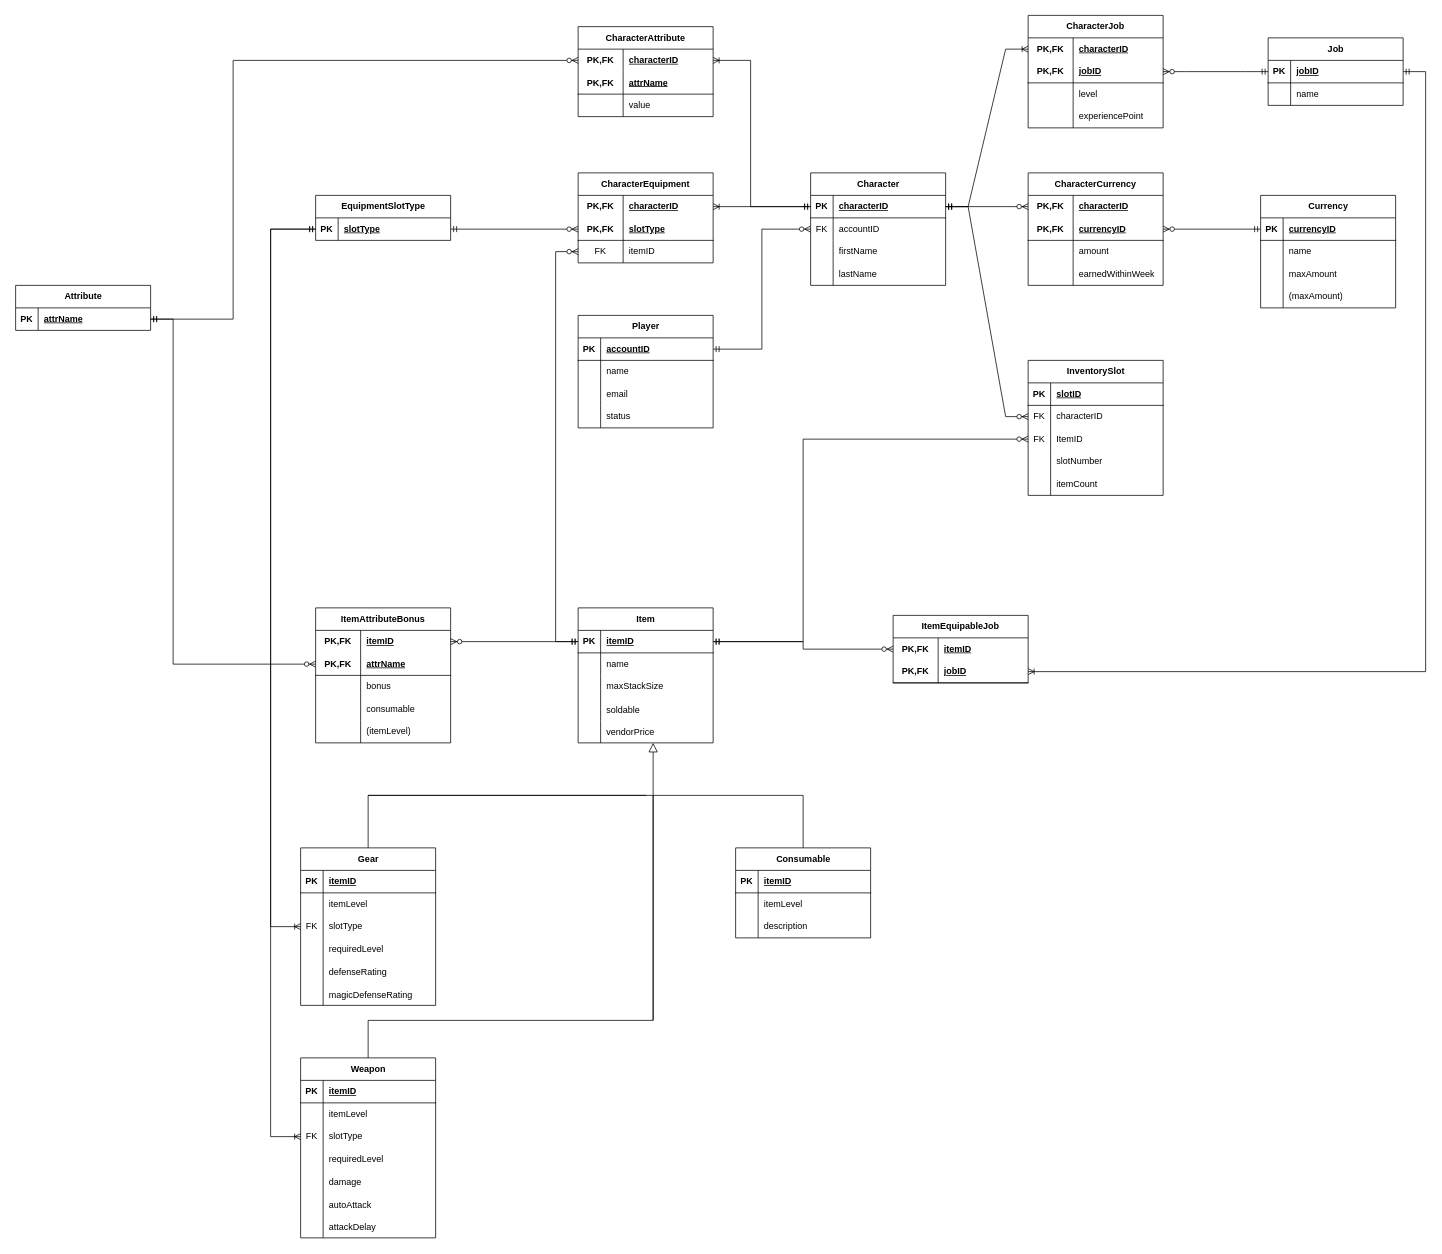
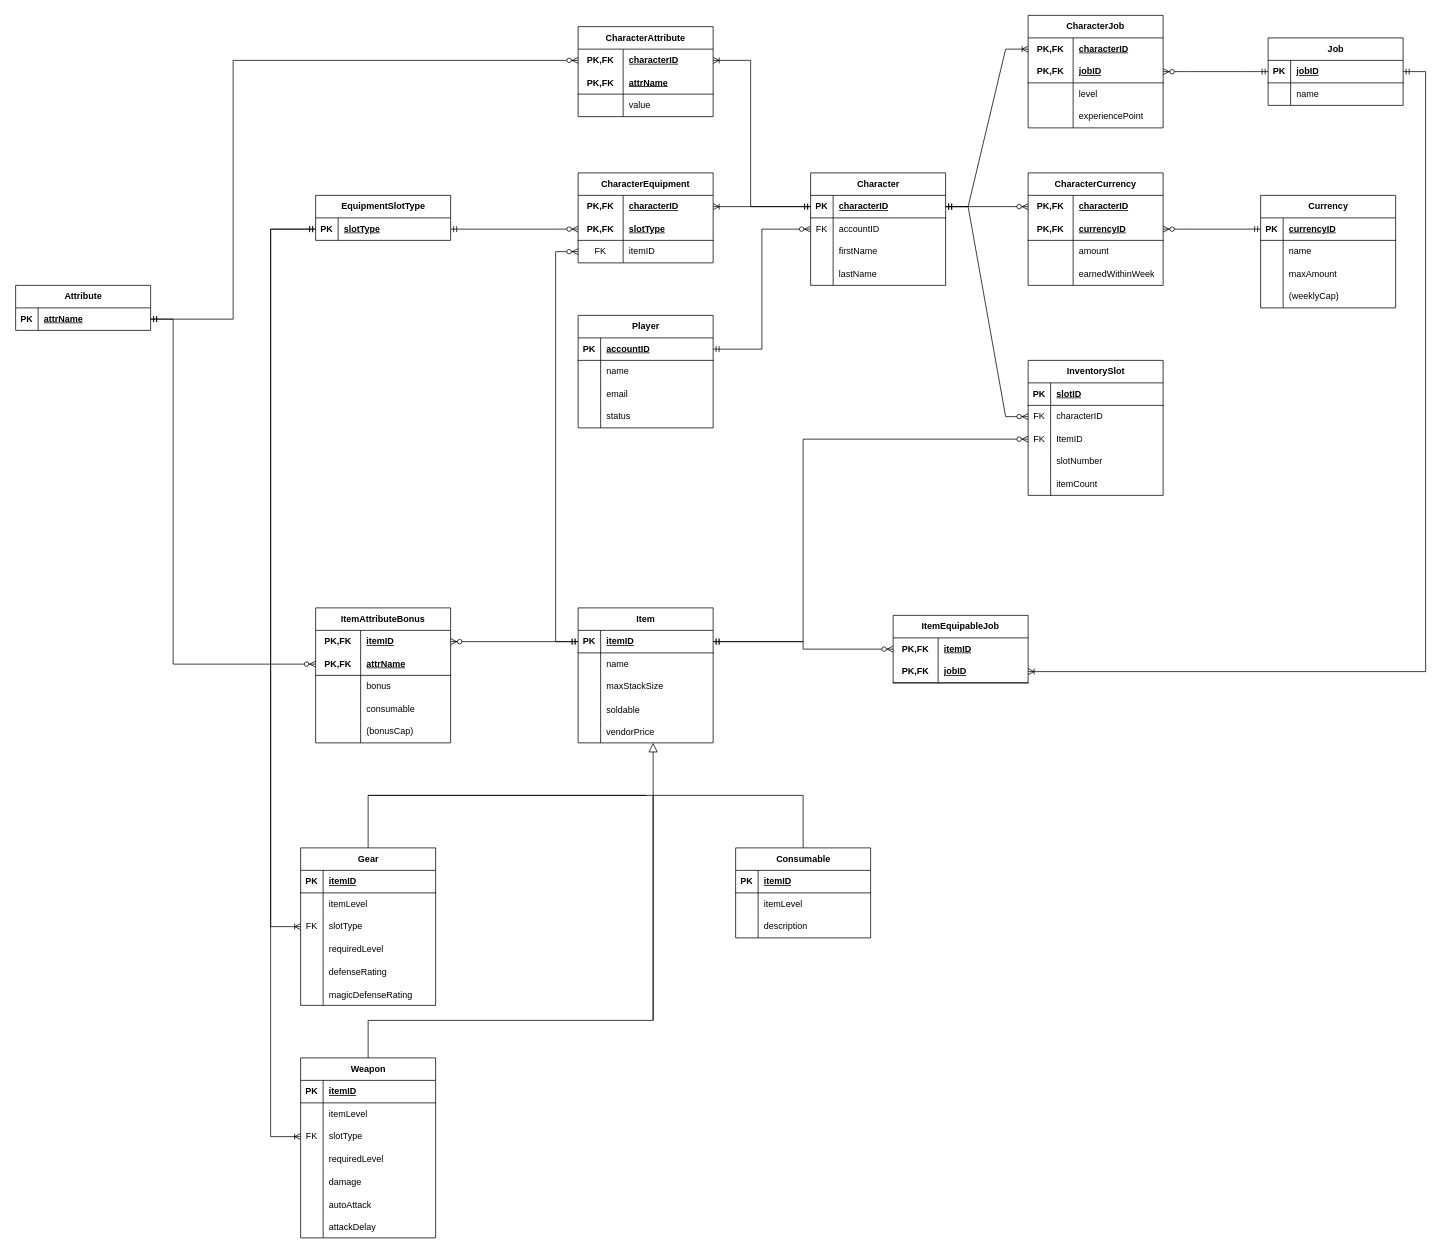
(1317, 297) -> (1315, 297)
(392, 732) -> (392, 732)
